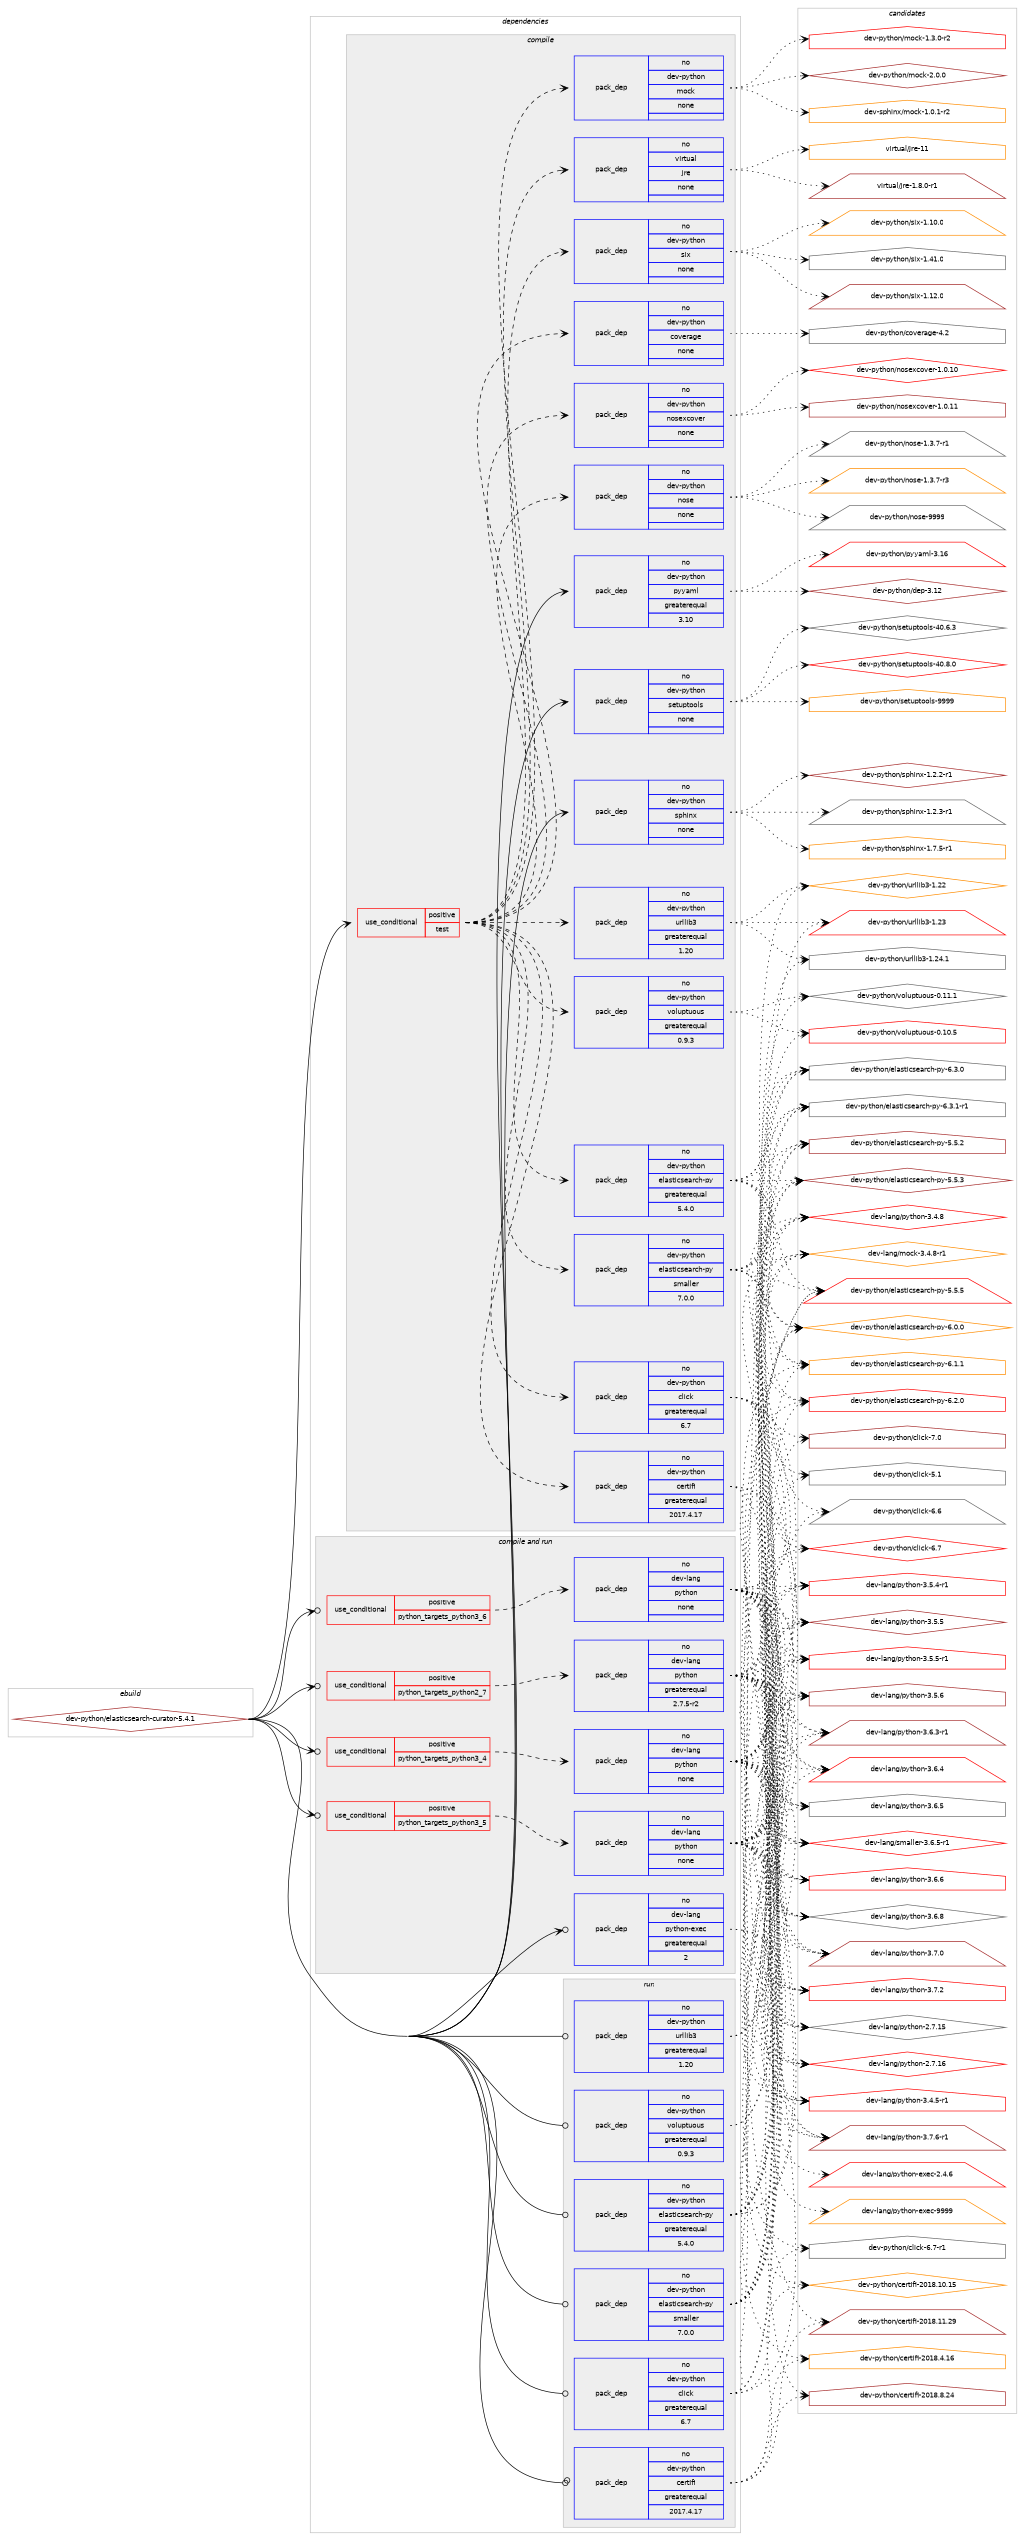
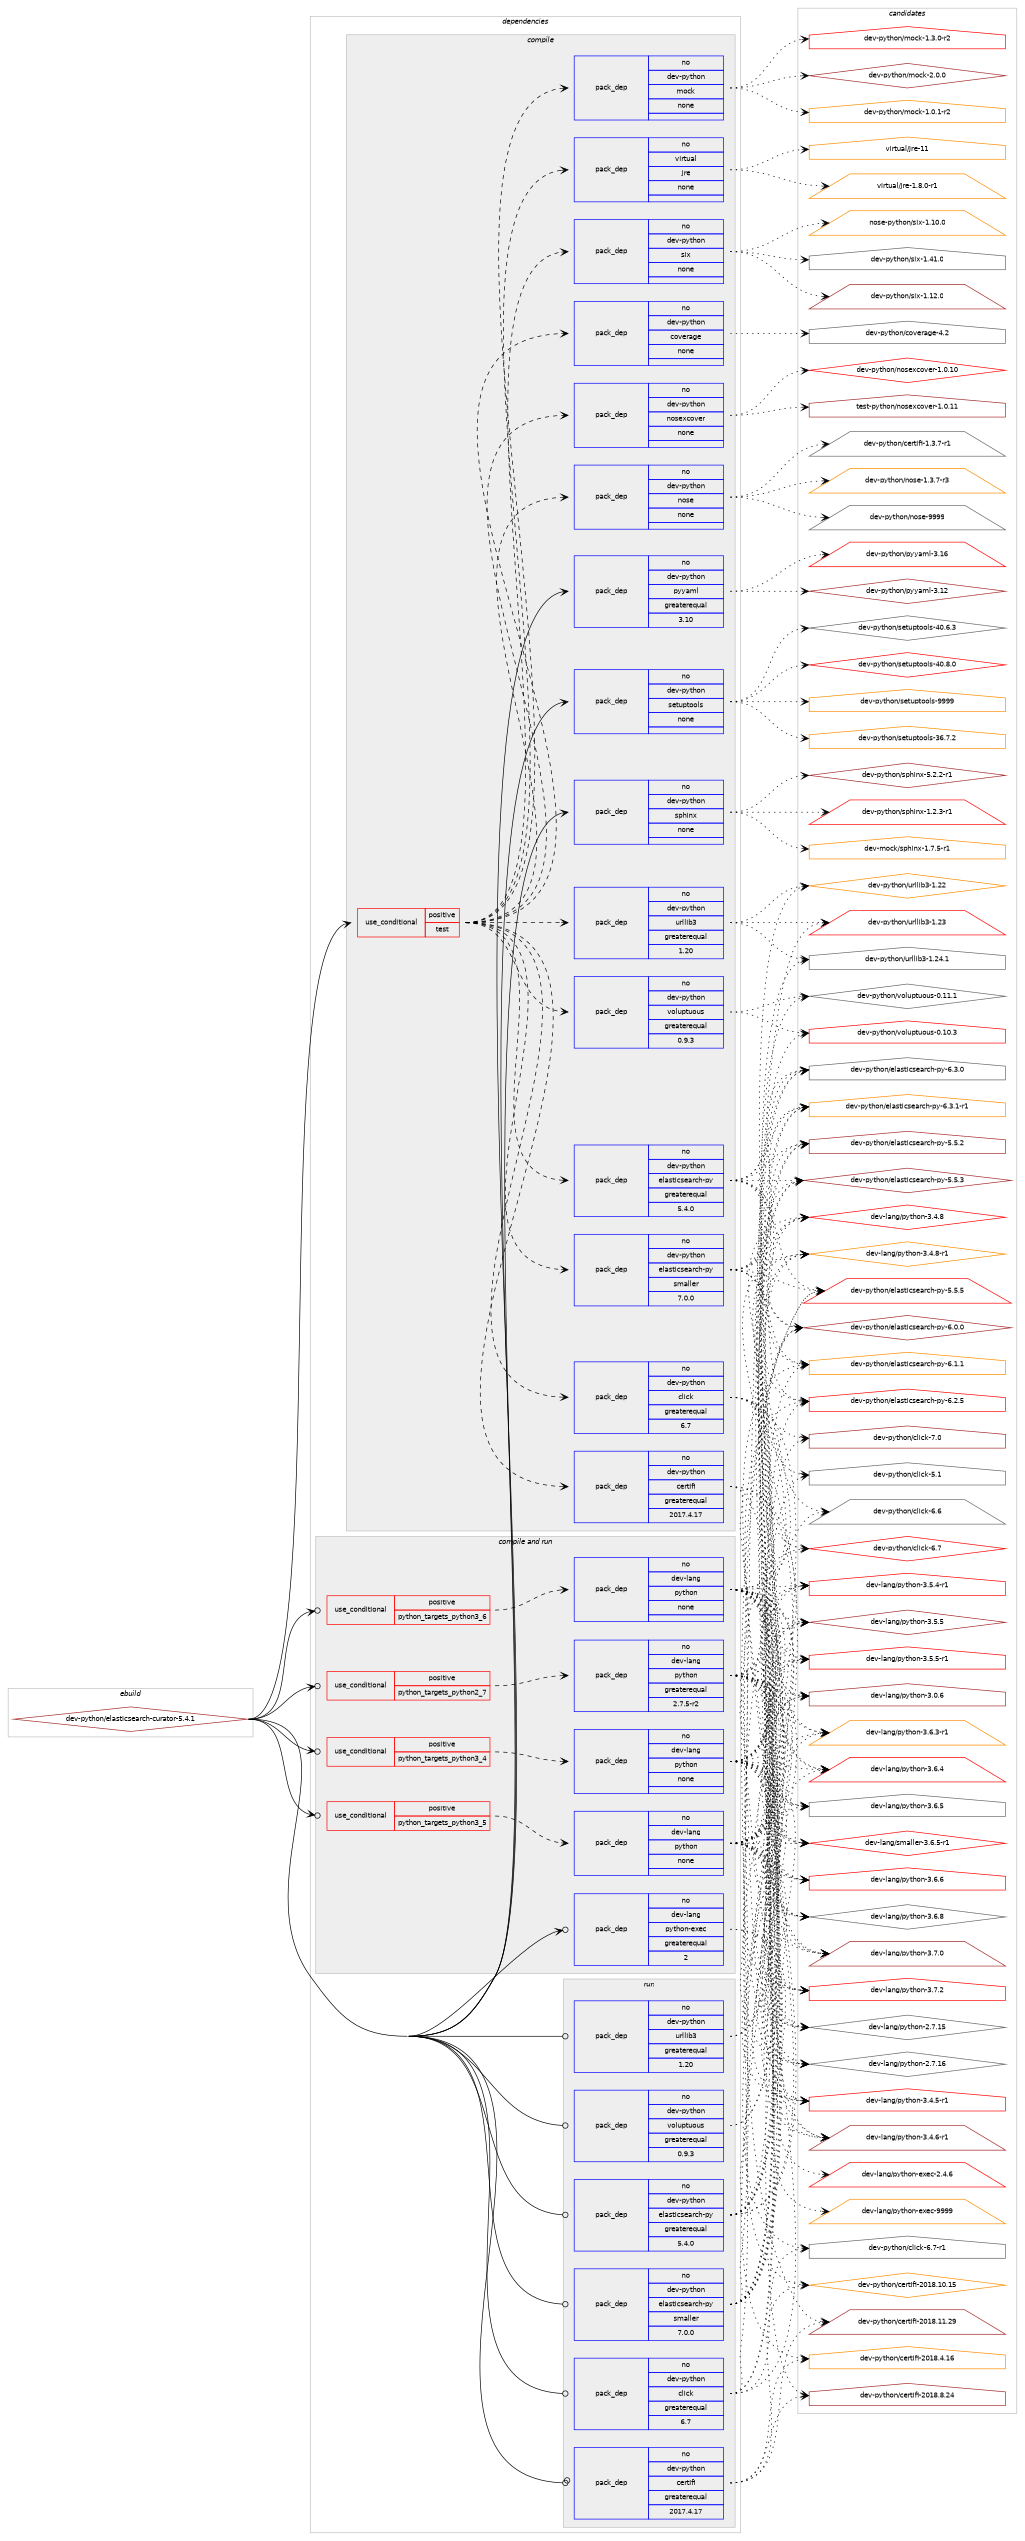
(907, 113) -> (907, 113)
(907, 186) -> (907, 186)
(907, 223) -> (907, 223)
(907, 407) -> (907, 407)
(907, 444) -> (907, 444)
(907, 591) -> (907, 591)
none -> (907, 739)
(907, 775) -> (907, 775)
(907, 812) -> (907, 812)
(907, 849) -> (907, 849)
(907, 1033) -> (907, 1033)
(907, 1107) -> (907, 1107)
(907, 1254) -> (907, 1254)
(907, 1328) -> (907, 1328)
(907, 1401) -> (907, 1401)
(907, 1696) -> (907, 1696)
(907, 1733) -> (907, 1733)
(907, 2064) -> (907, 2064)
(907, 2138) -> (907, 2138)
